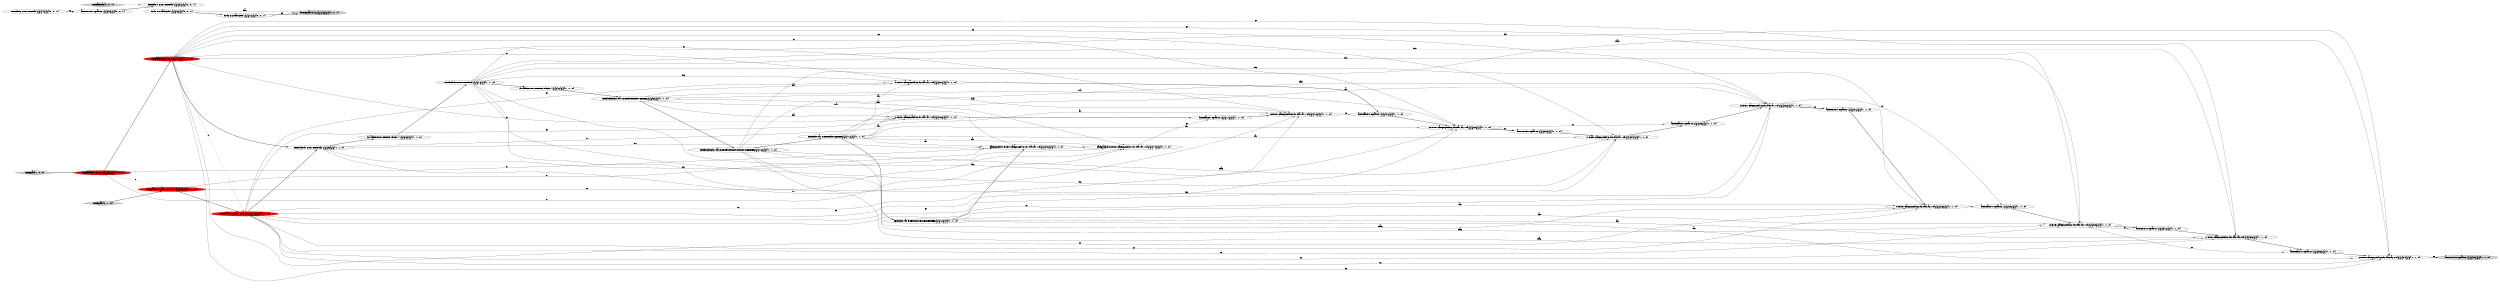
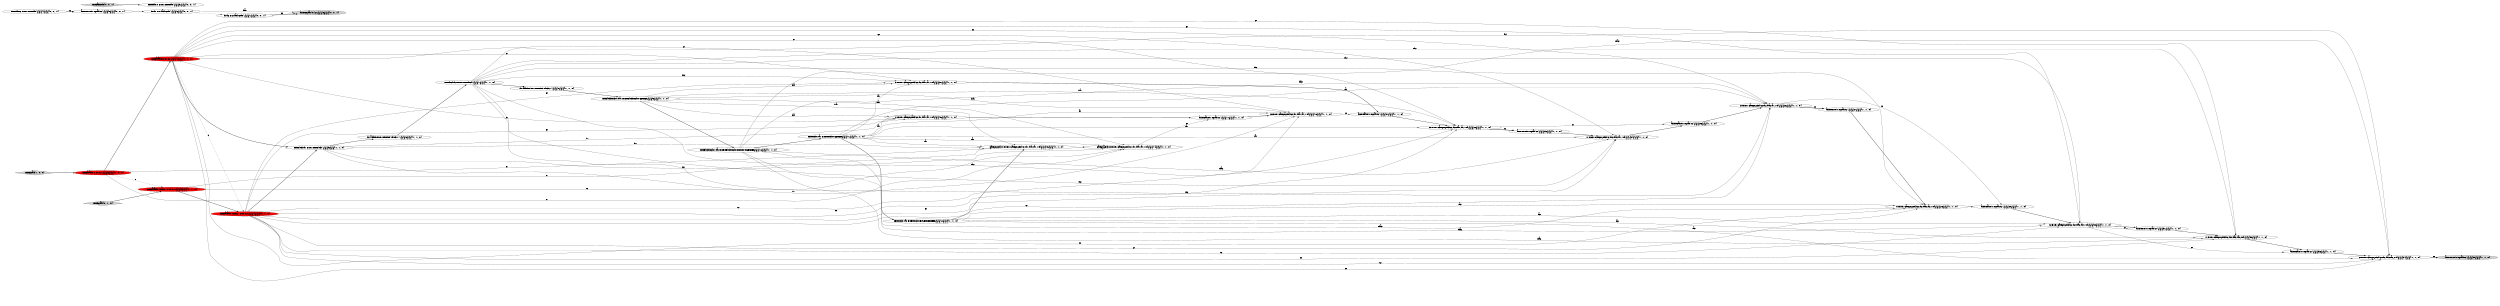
(132, 5) -> (132, 5)
(136, 8) -> (137, 11)
(208, 14) -> (208, 14)
